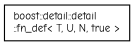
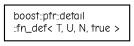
(67, 23) -> (67, 23)
